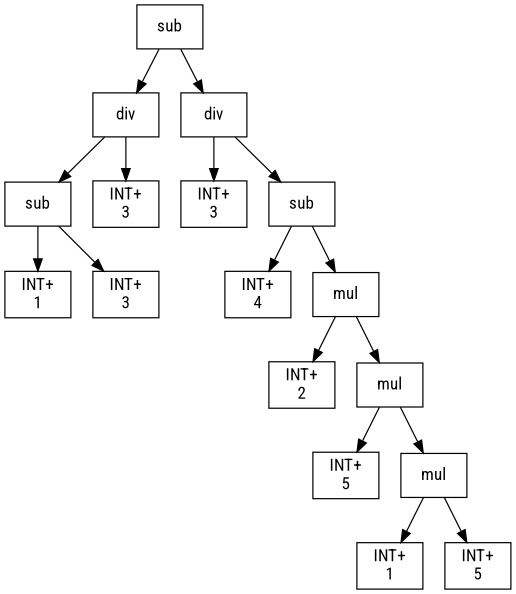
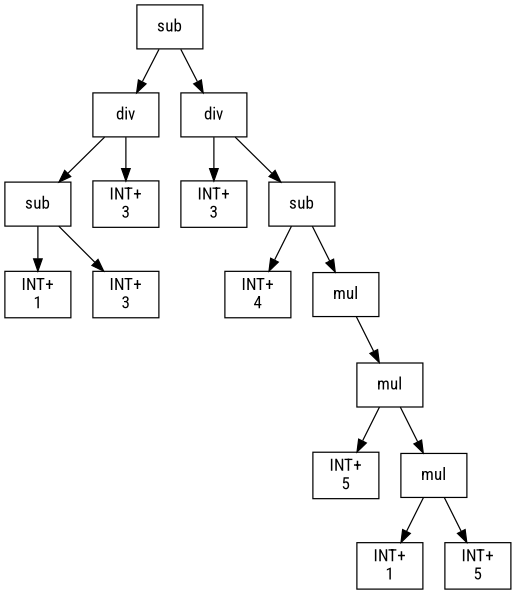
(302, 385) -> none
